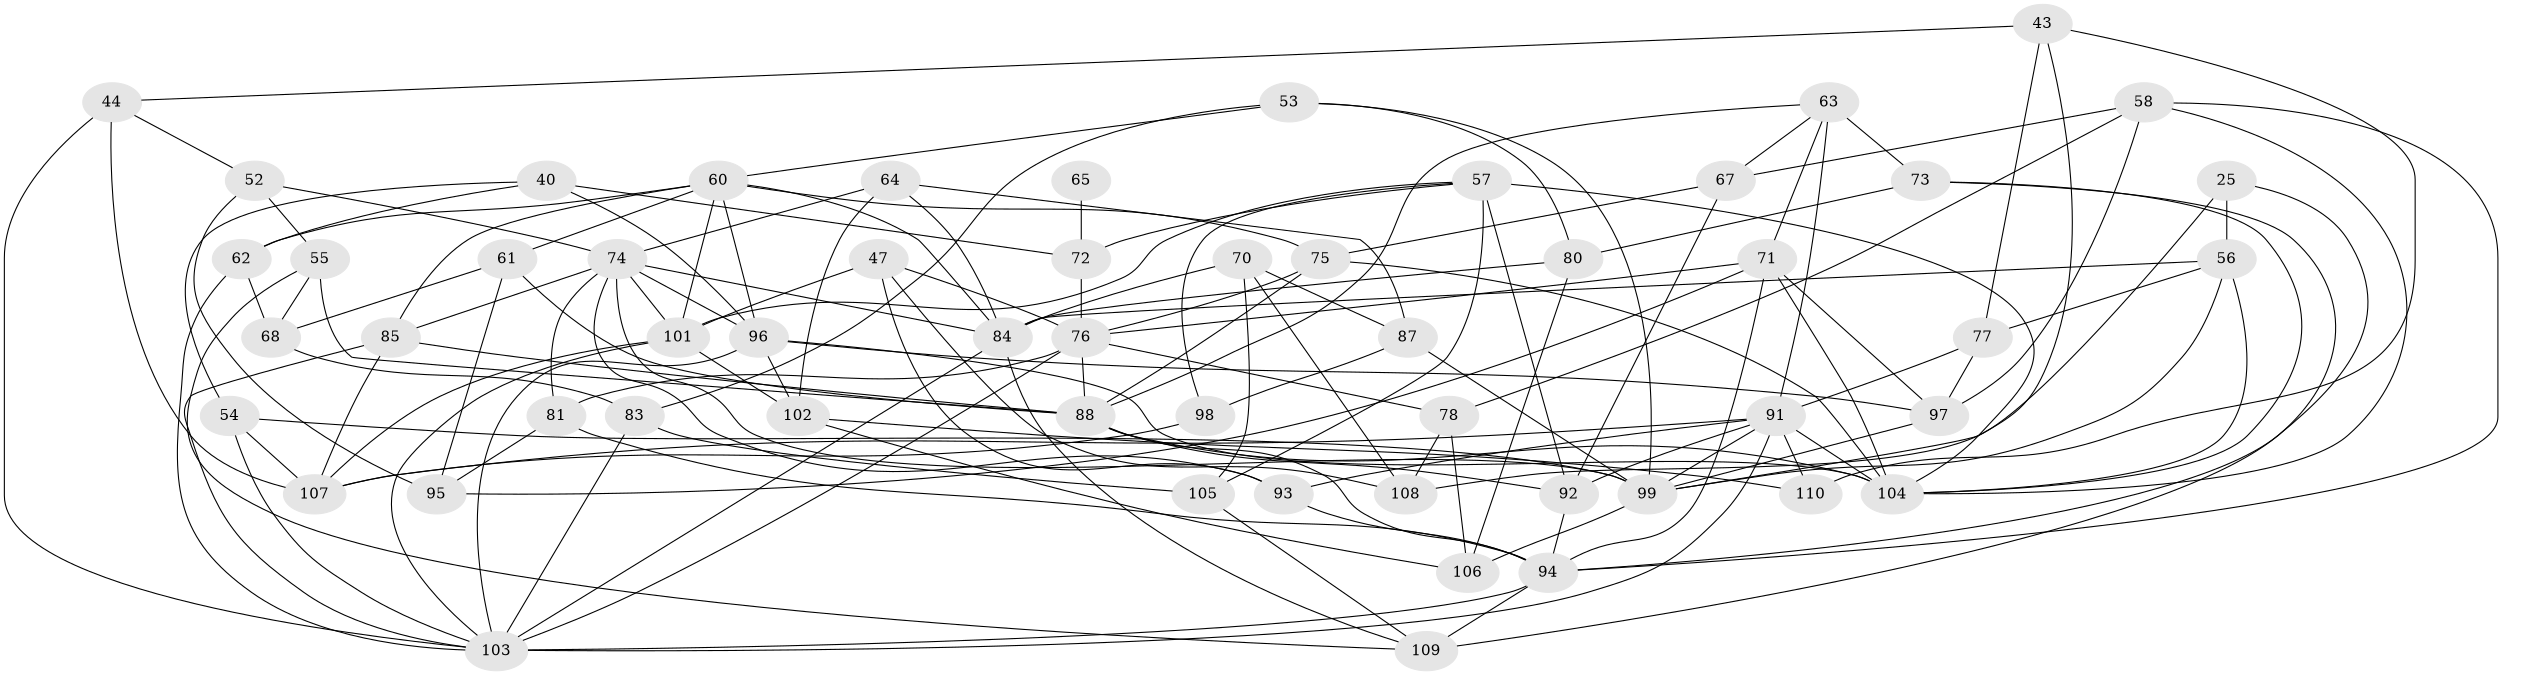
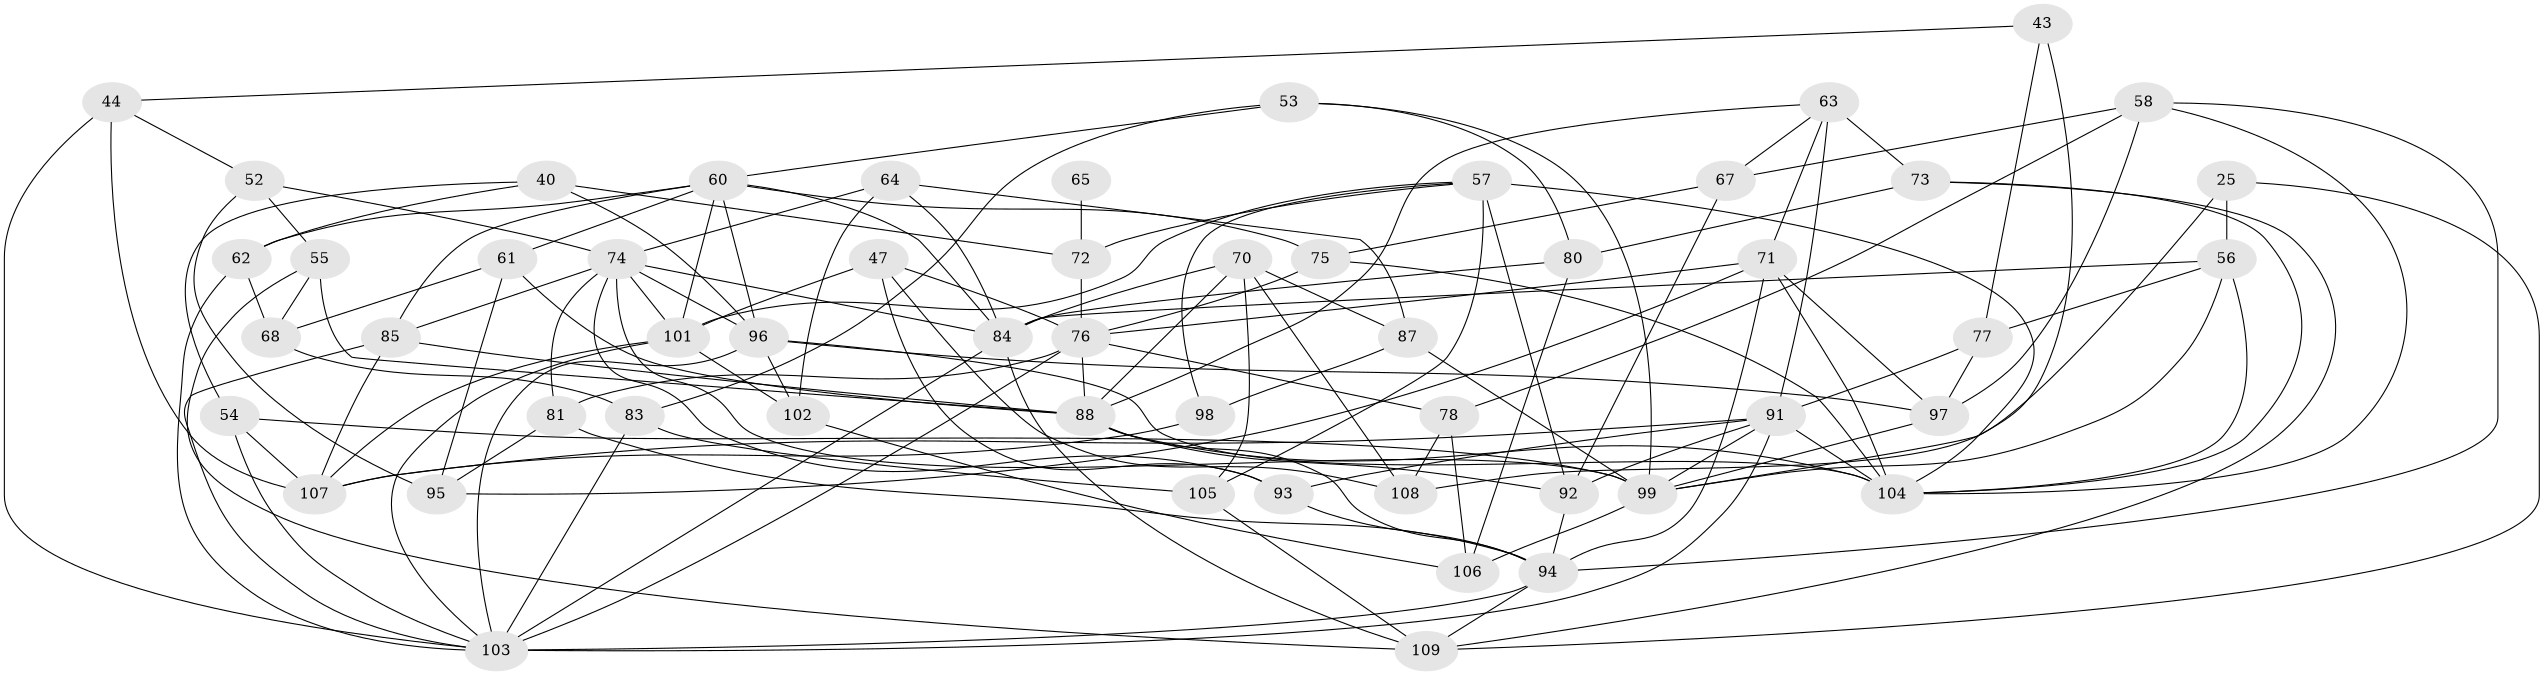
(1205, 340) -> (1164, 338)
(1811, 494) -> none
(2103, 502) -> (2264, 589)
